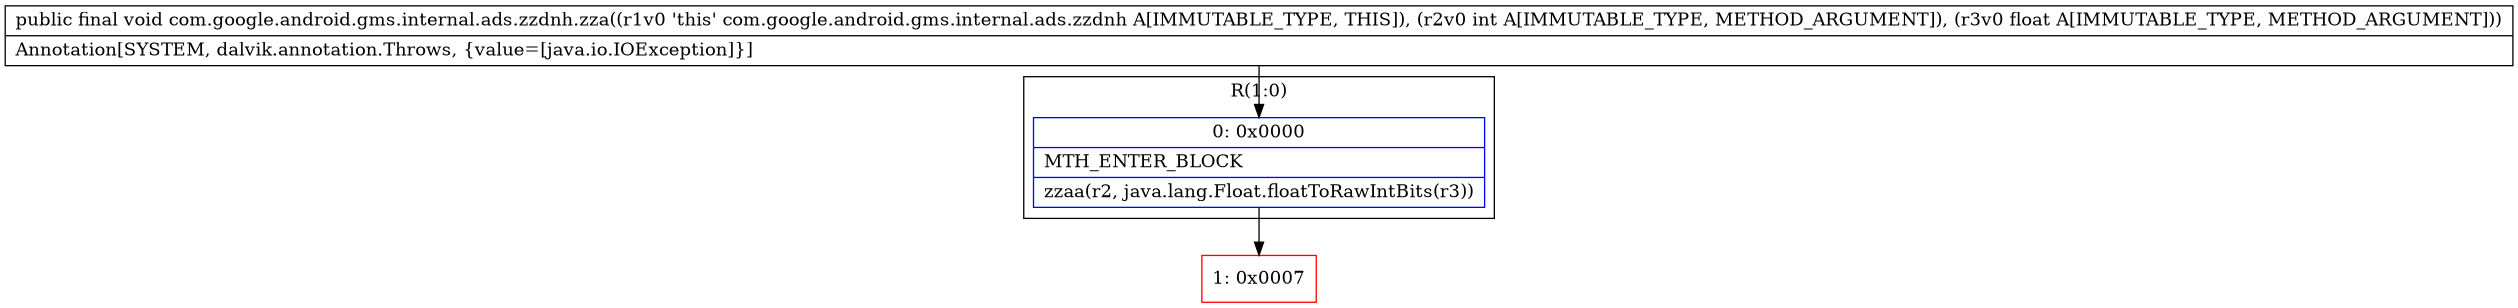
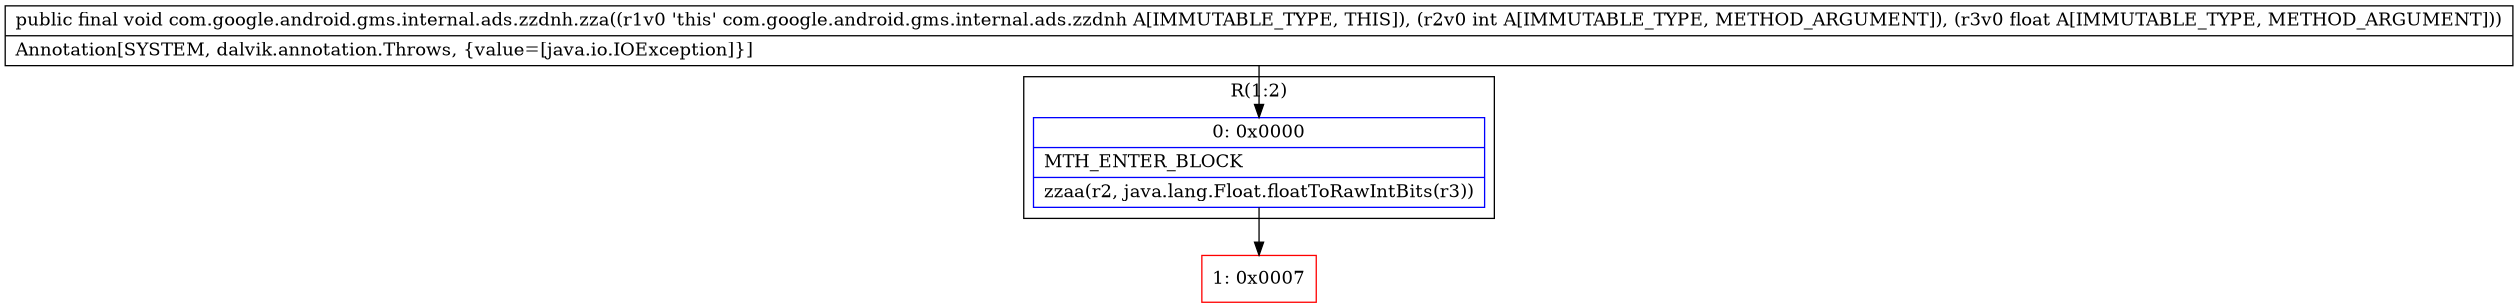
(1259, 92) -> (1259, 92)
